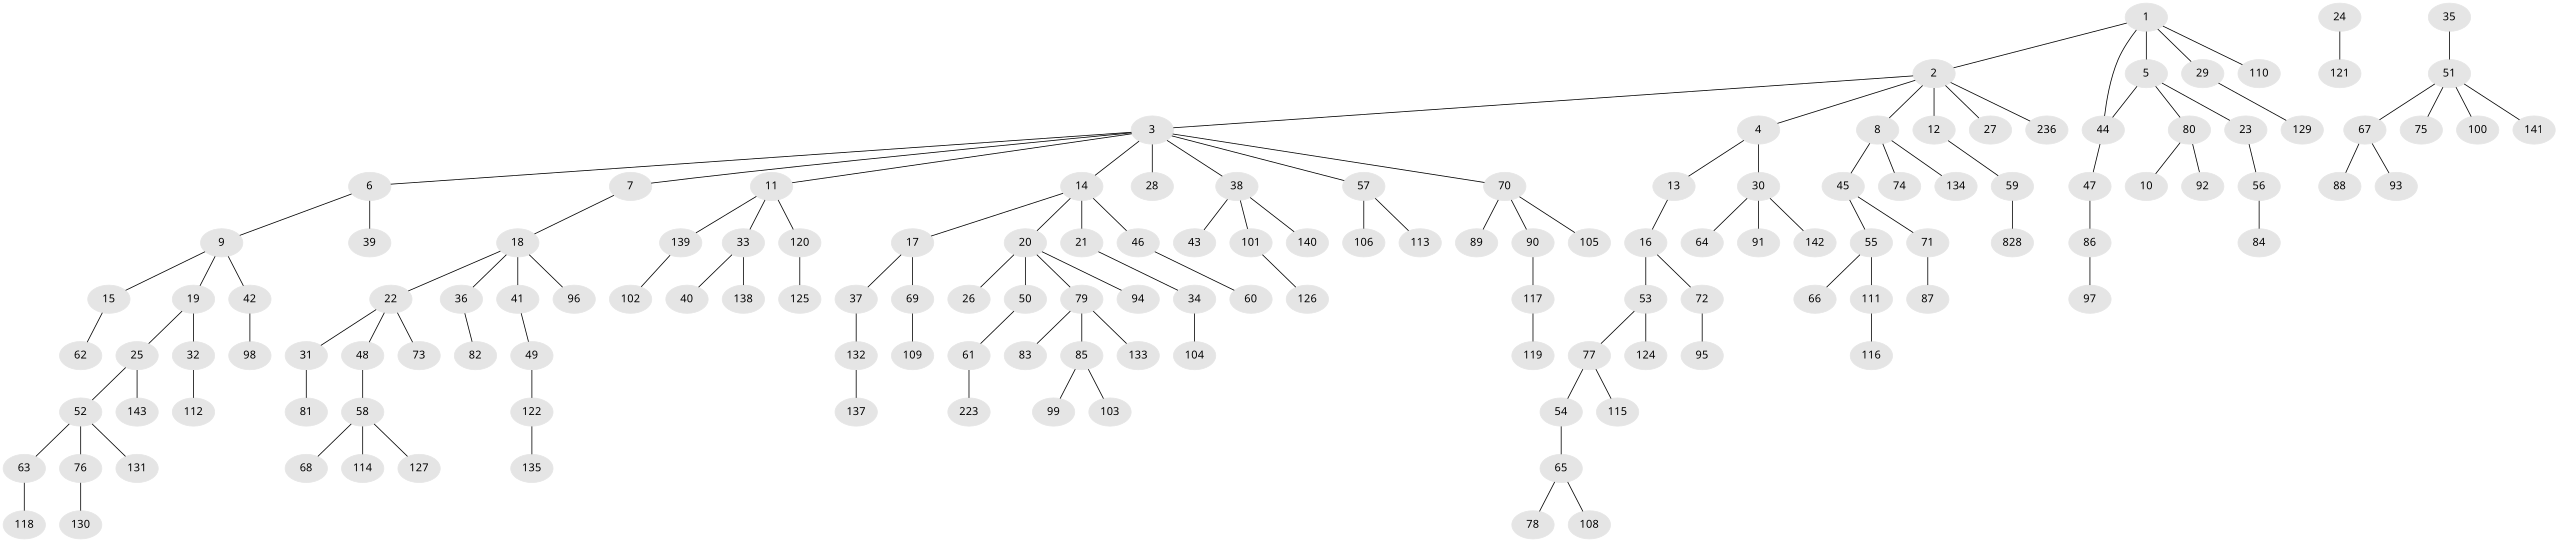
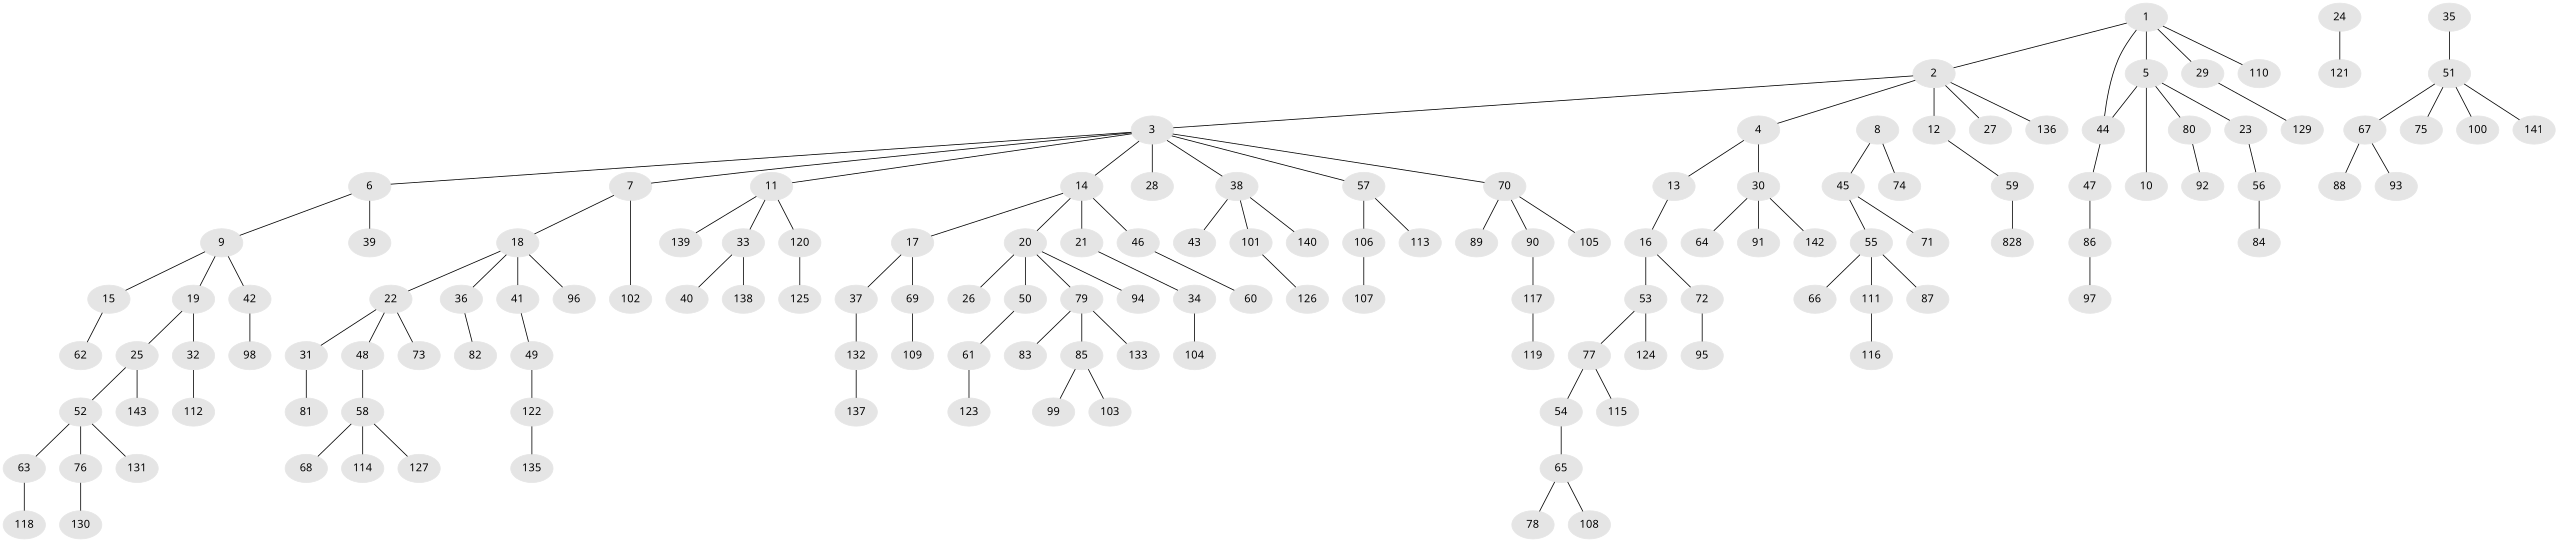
(1906, 102) -> none
(2047, 130) -> (2047, 130)
(2168, 158) -> (2146, 130)
(1956, 186) -> none
(656, 271) -> (631, 243)
(1928, 271) -> (1900, 271)
none -> (1364, 299)
(969, 412) -> (969, 412)
